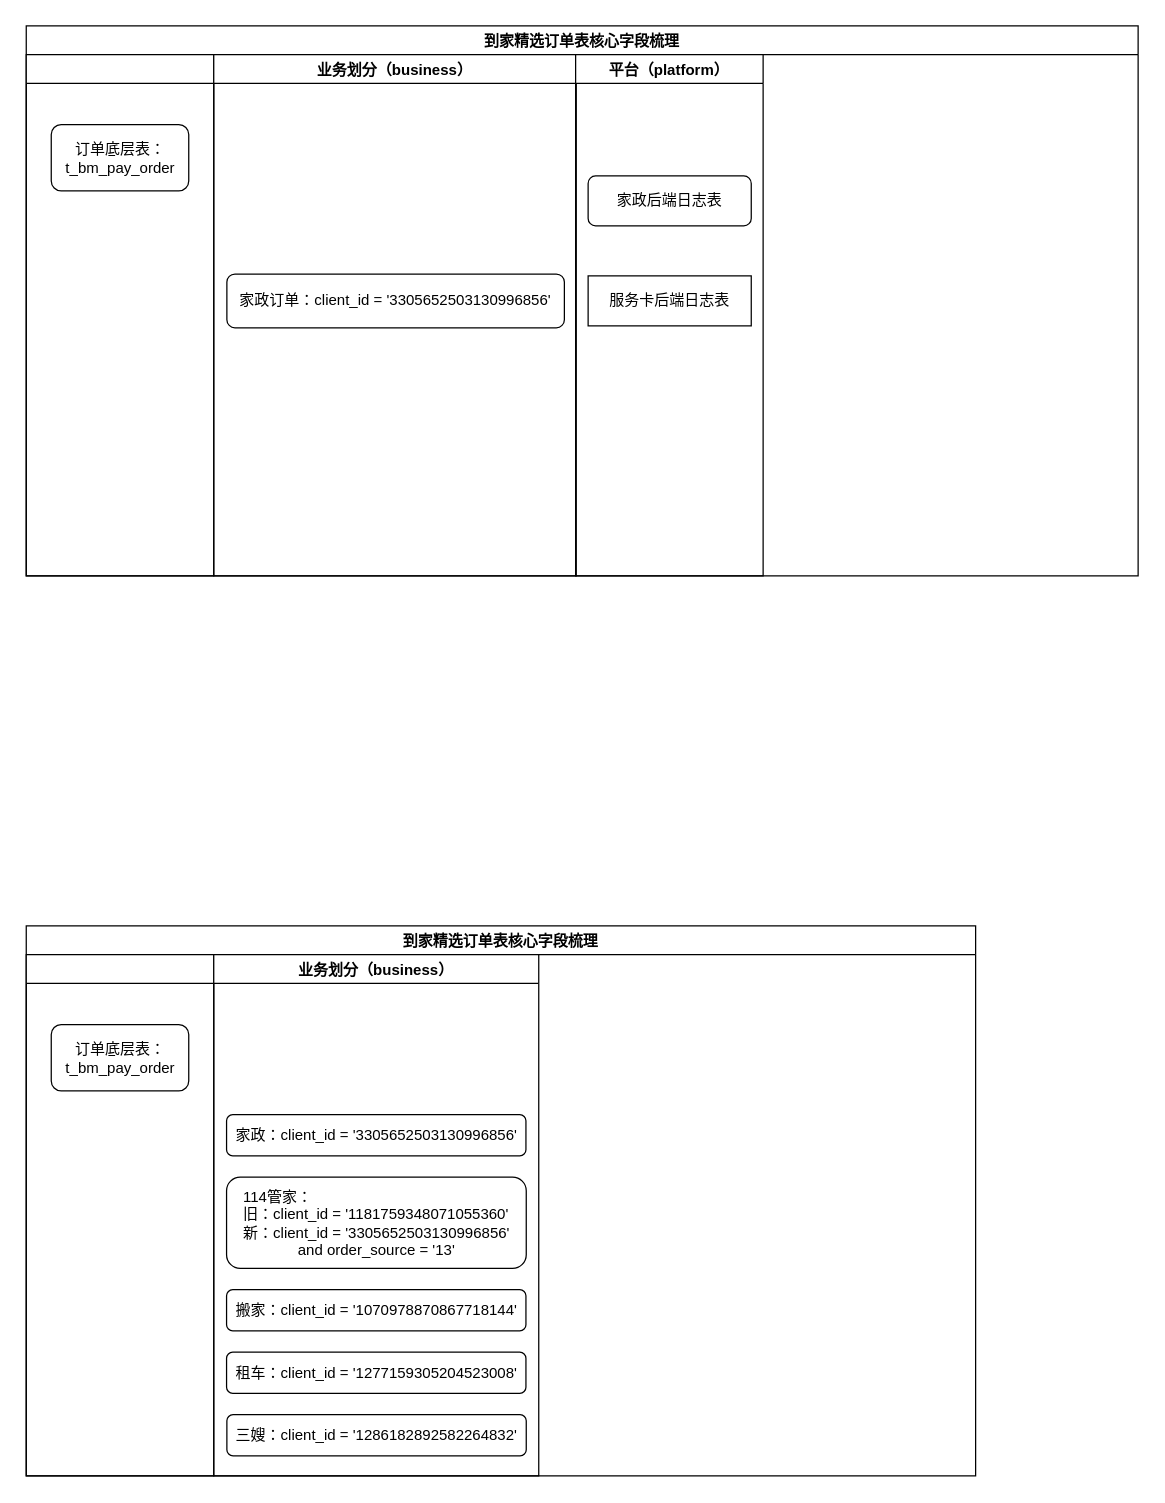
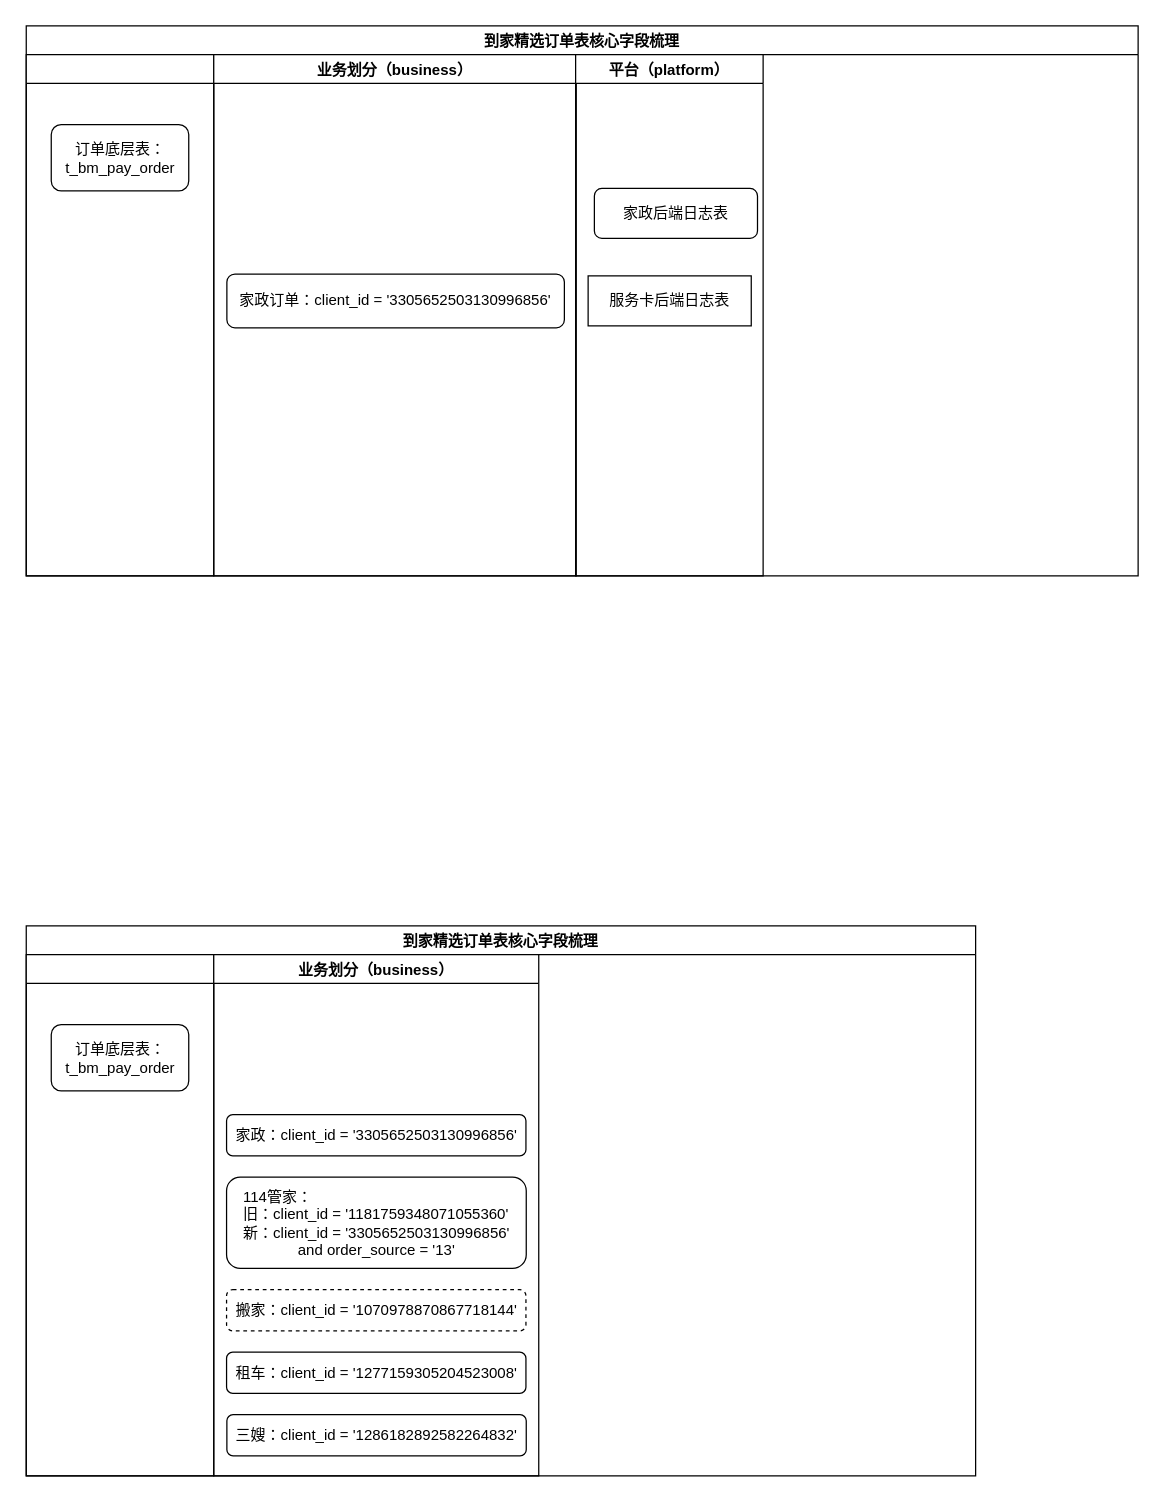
(670, 201) -> (676, 213)
(376, 1310) -> (376, 1310)
